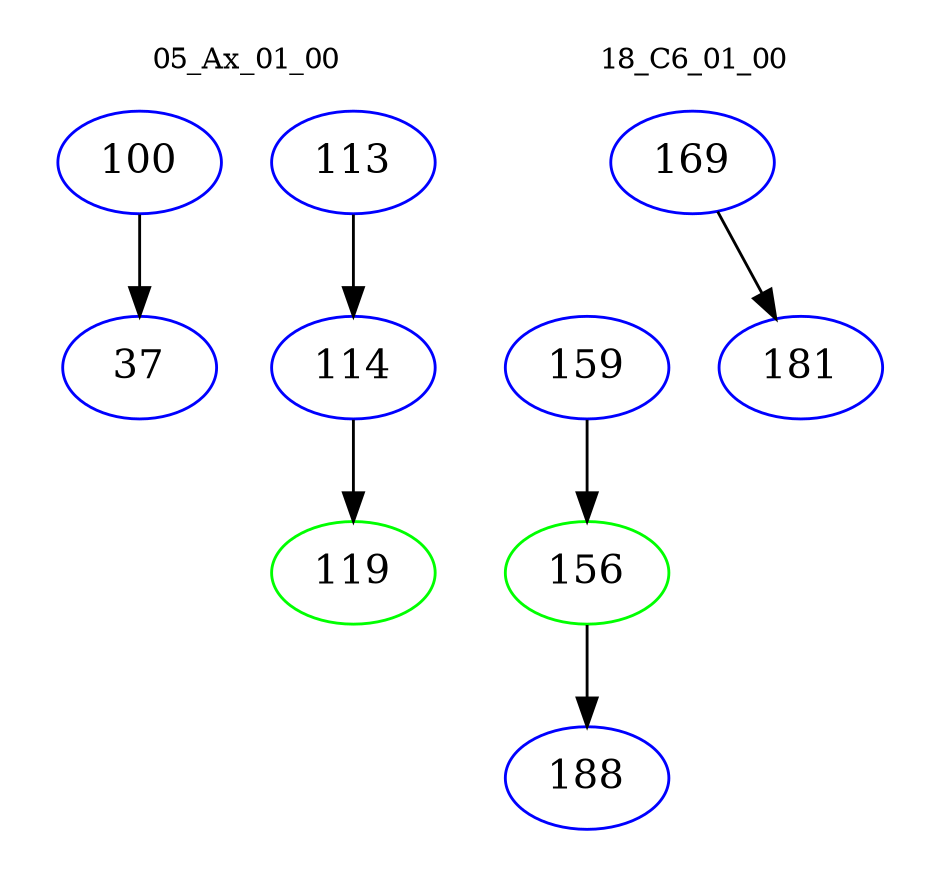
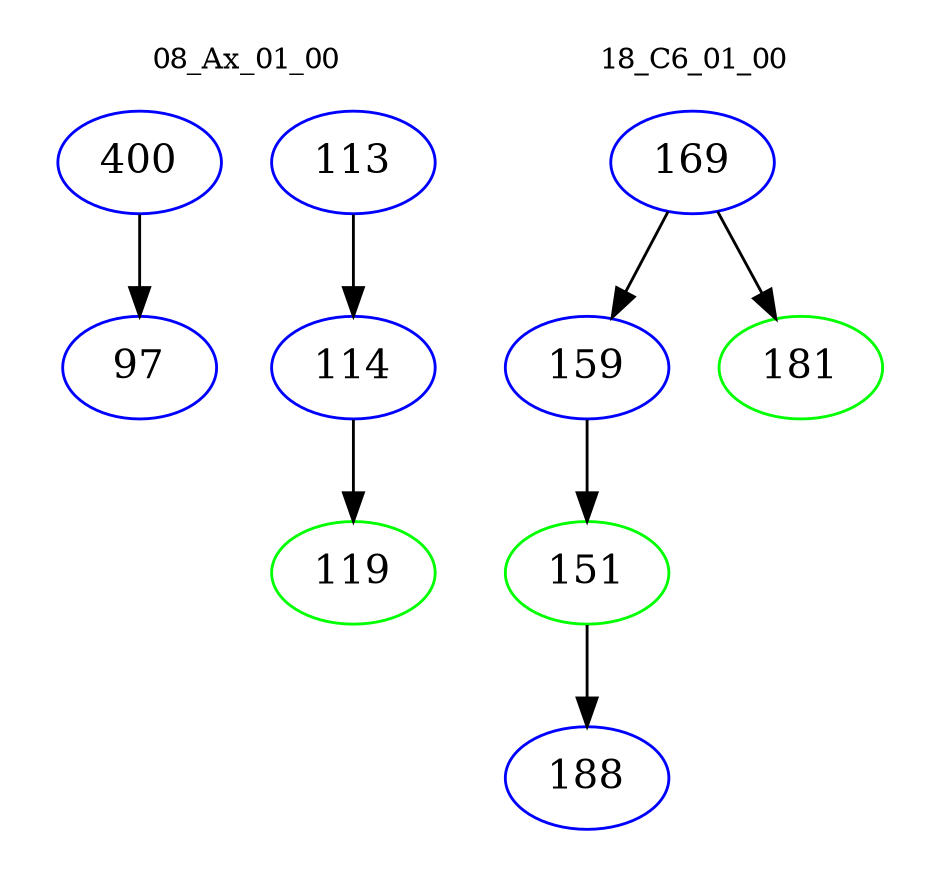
(247, 61) -> (247, 61)
(140, 162) -> (140, 162)
none -> (647, 252)
(140, 368) -> (140, 368)
(801, 368) -> (801, 368)
(587, 573) -> (587, 573)
